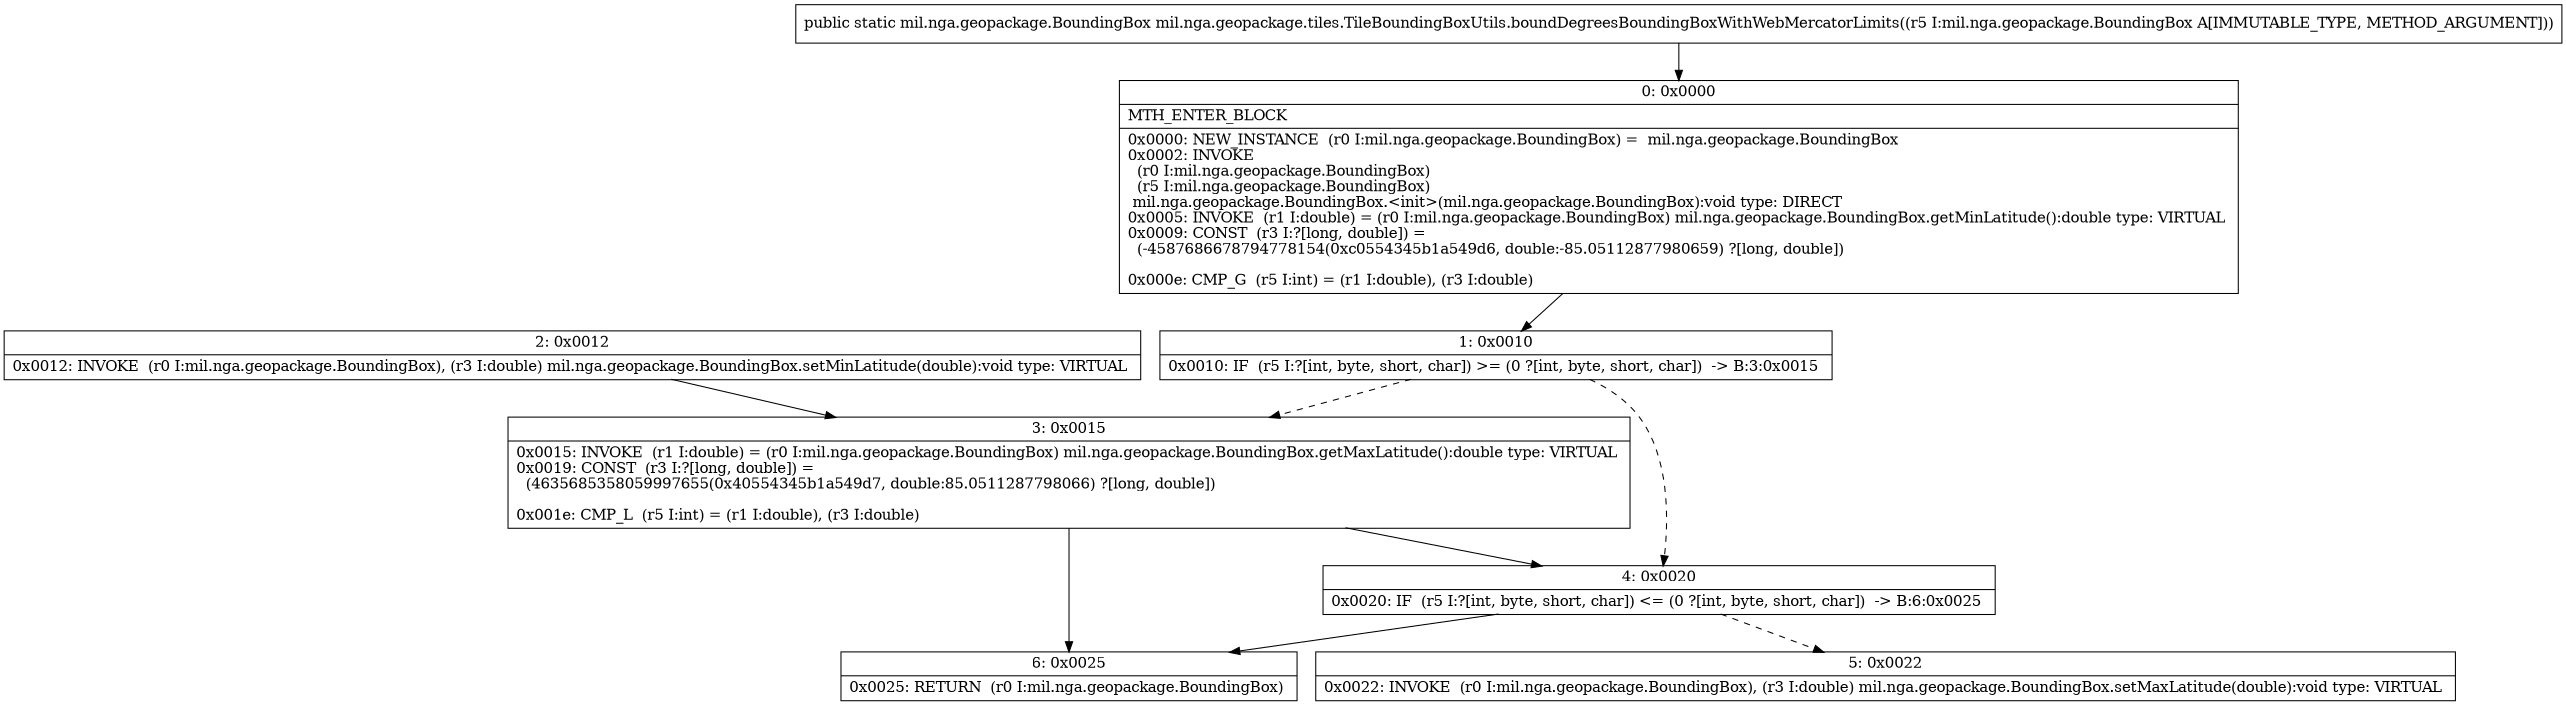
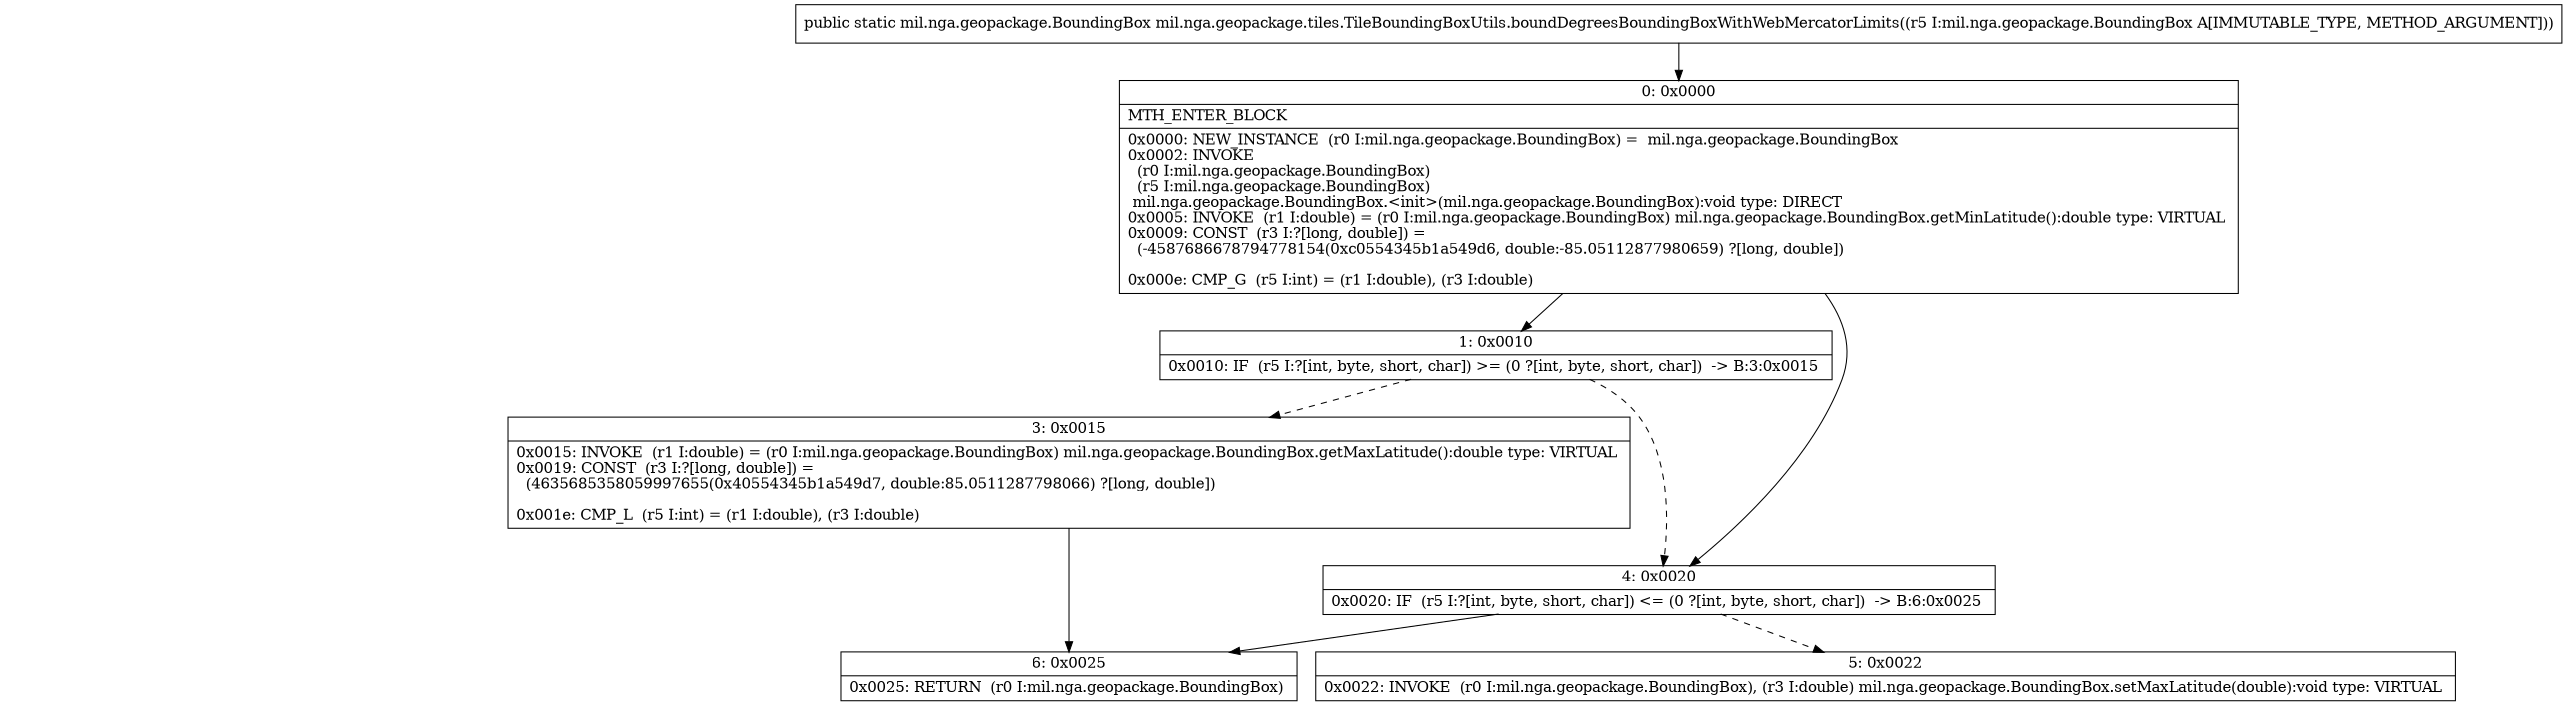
(572, 355) -> none
(1438, 546) -> (1809, 442)
